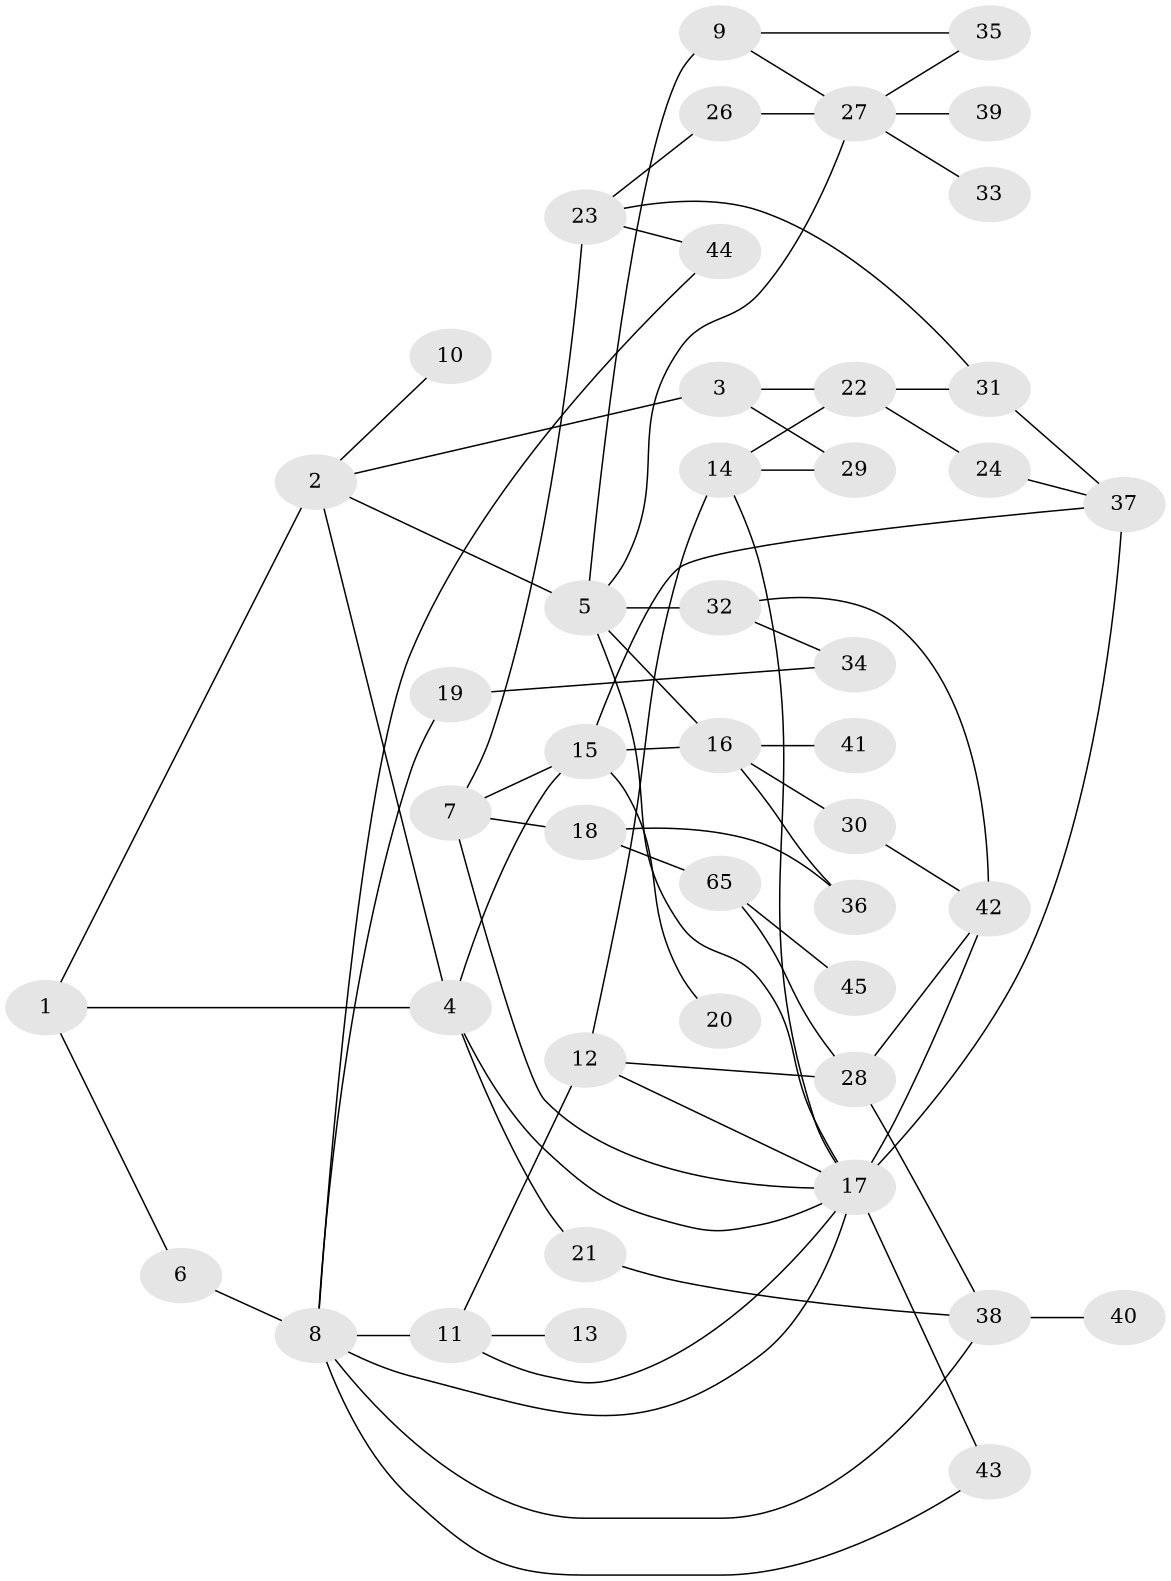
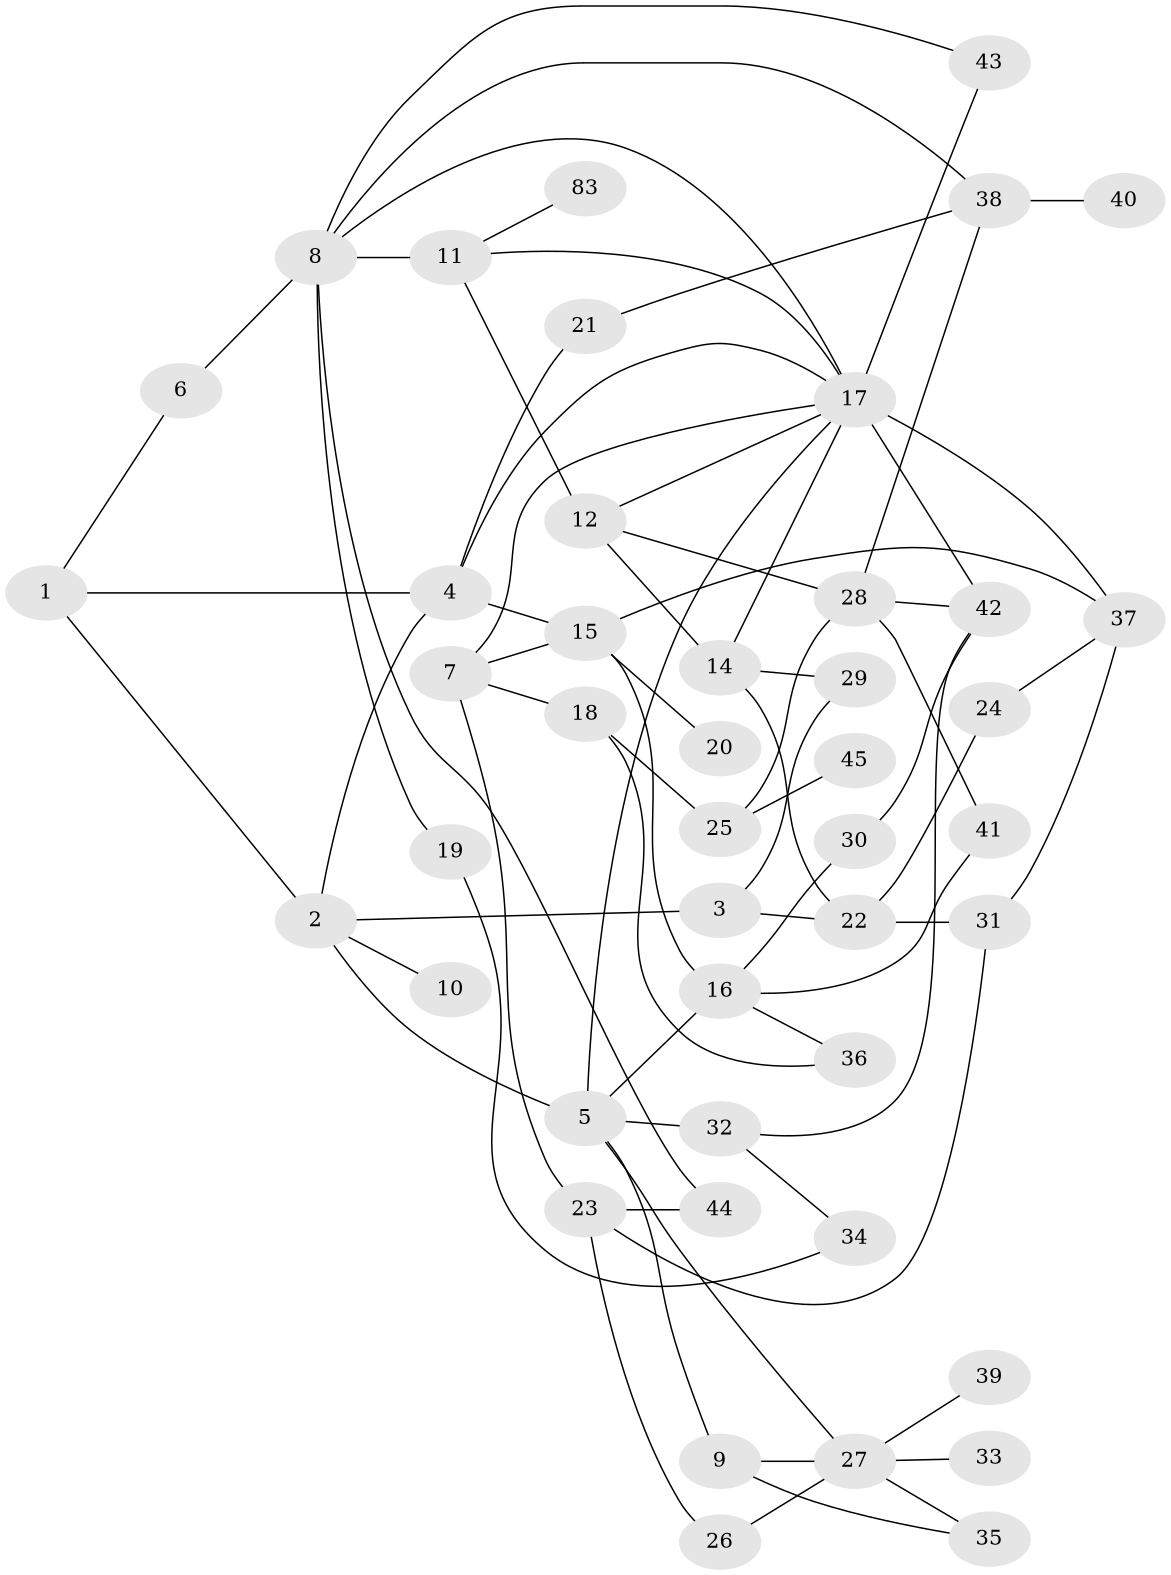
none -> (924, 697)
(720, 883) -> (720, 829)
(585, 1336) -> (585, 189)
